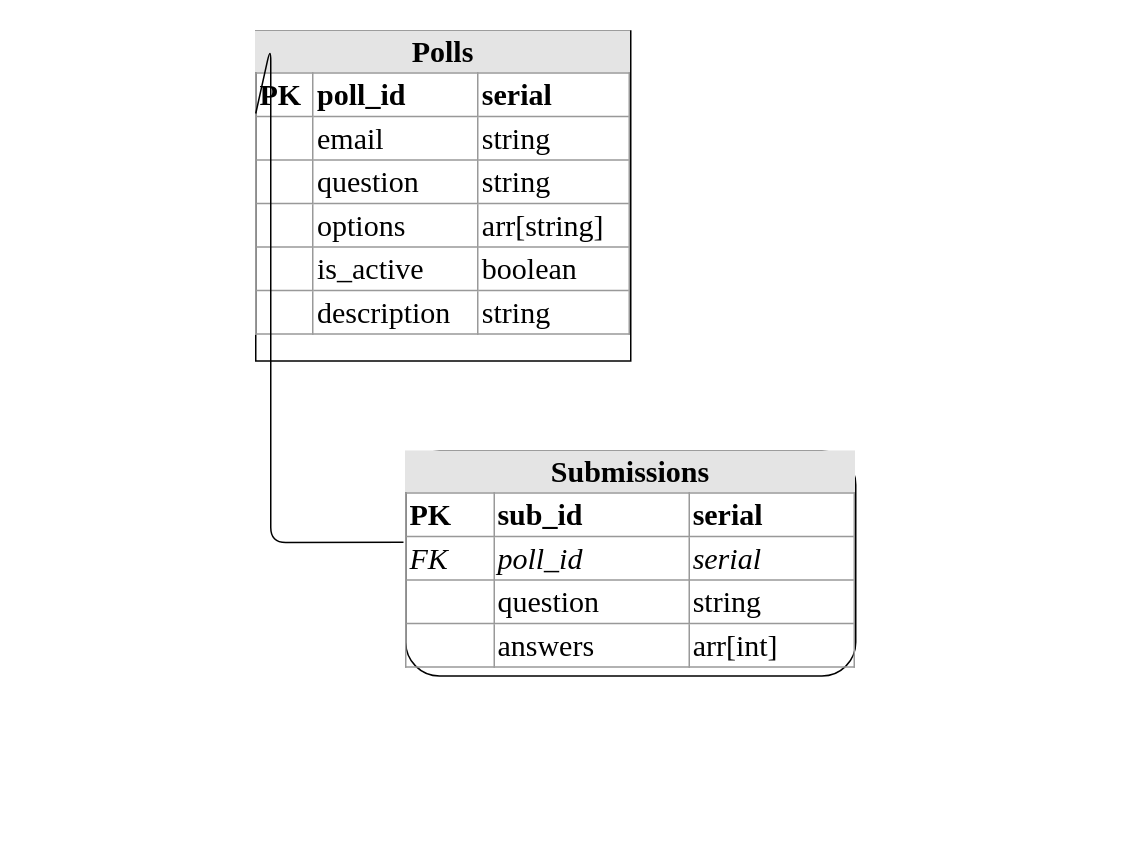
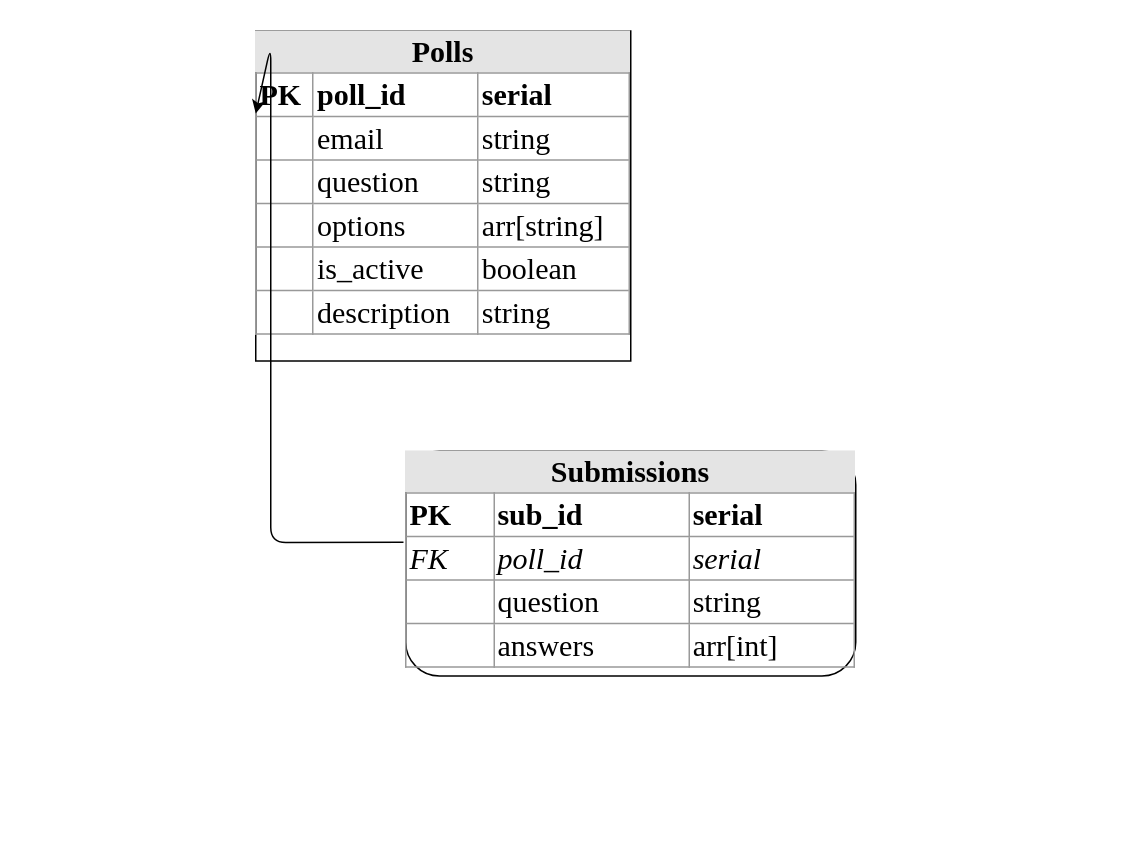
(257, 106) -> (258, 102)
